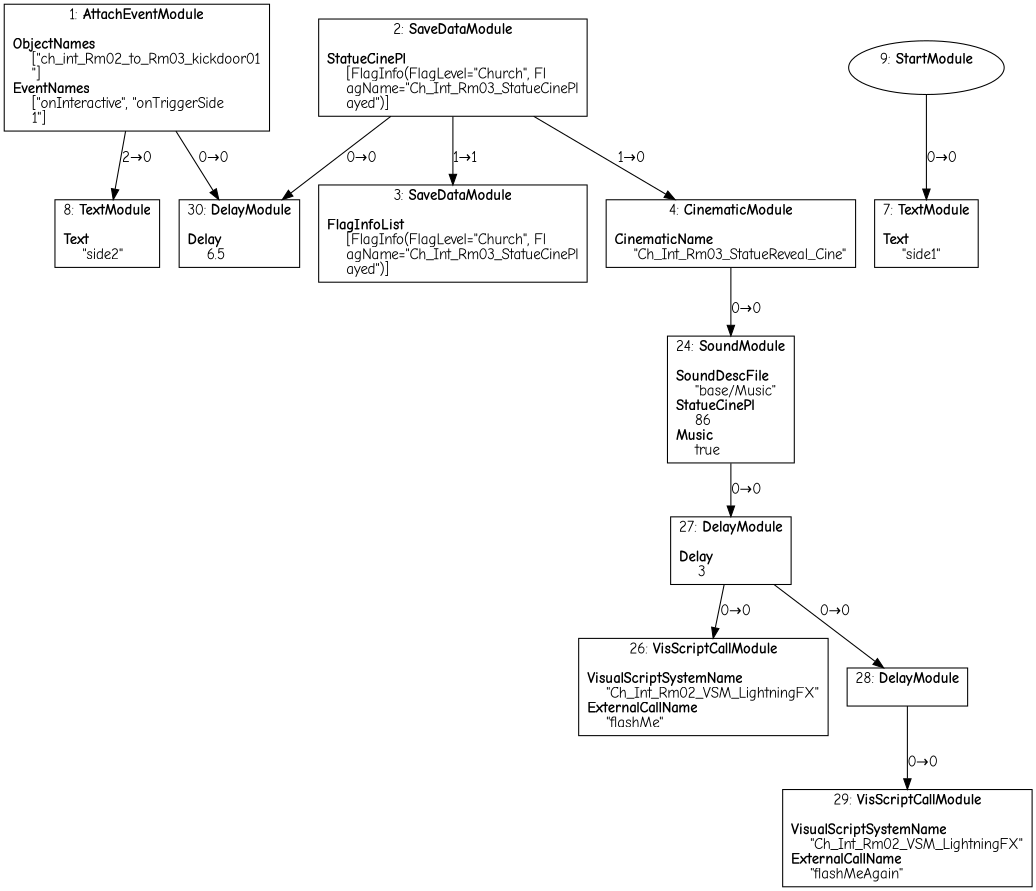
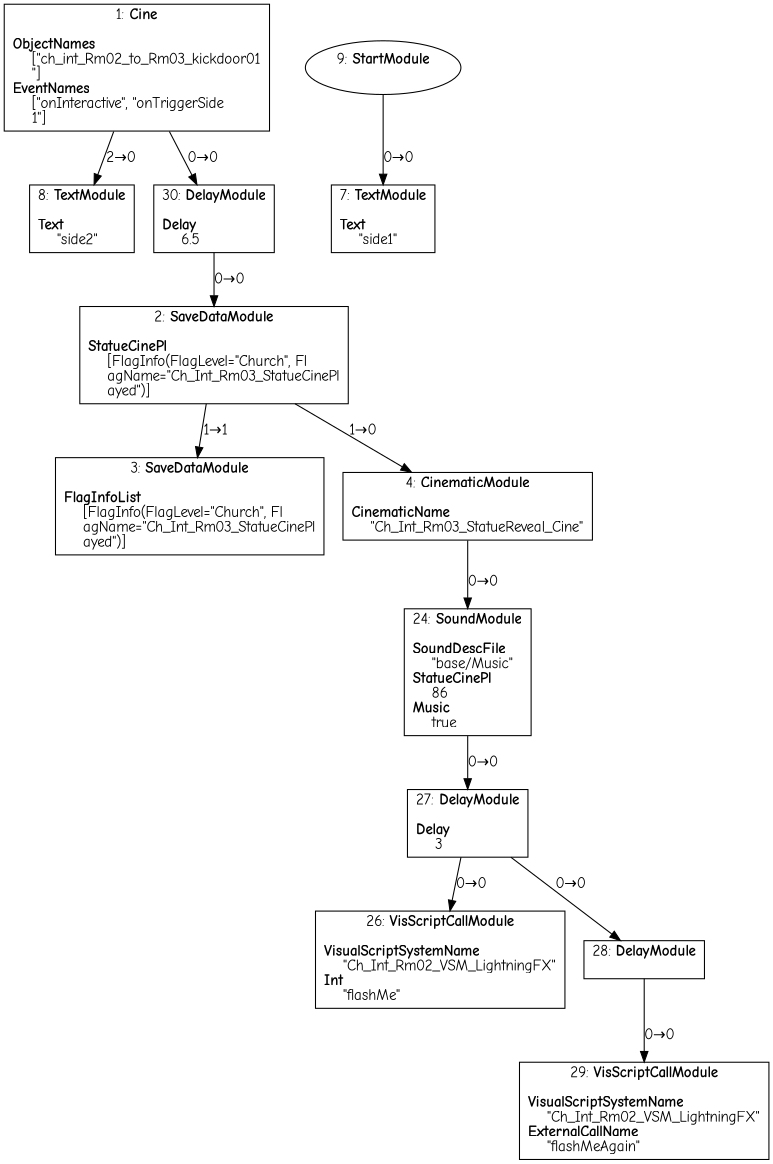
(144, 15) -> (144, 15)
(341, 155) -> (214, 274)
(643, 708) -> (334, 981)
